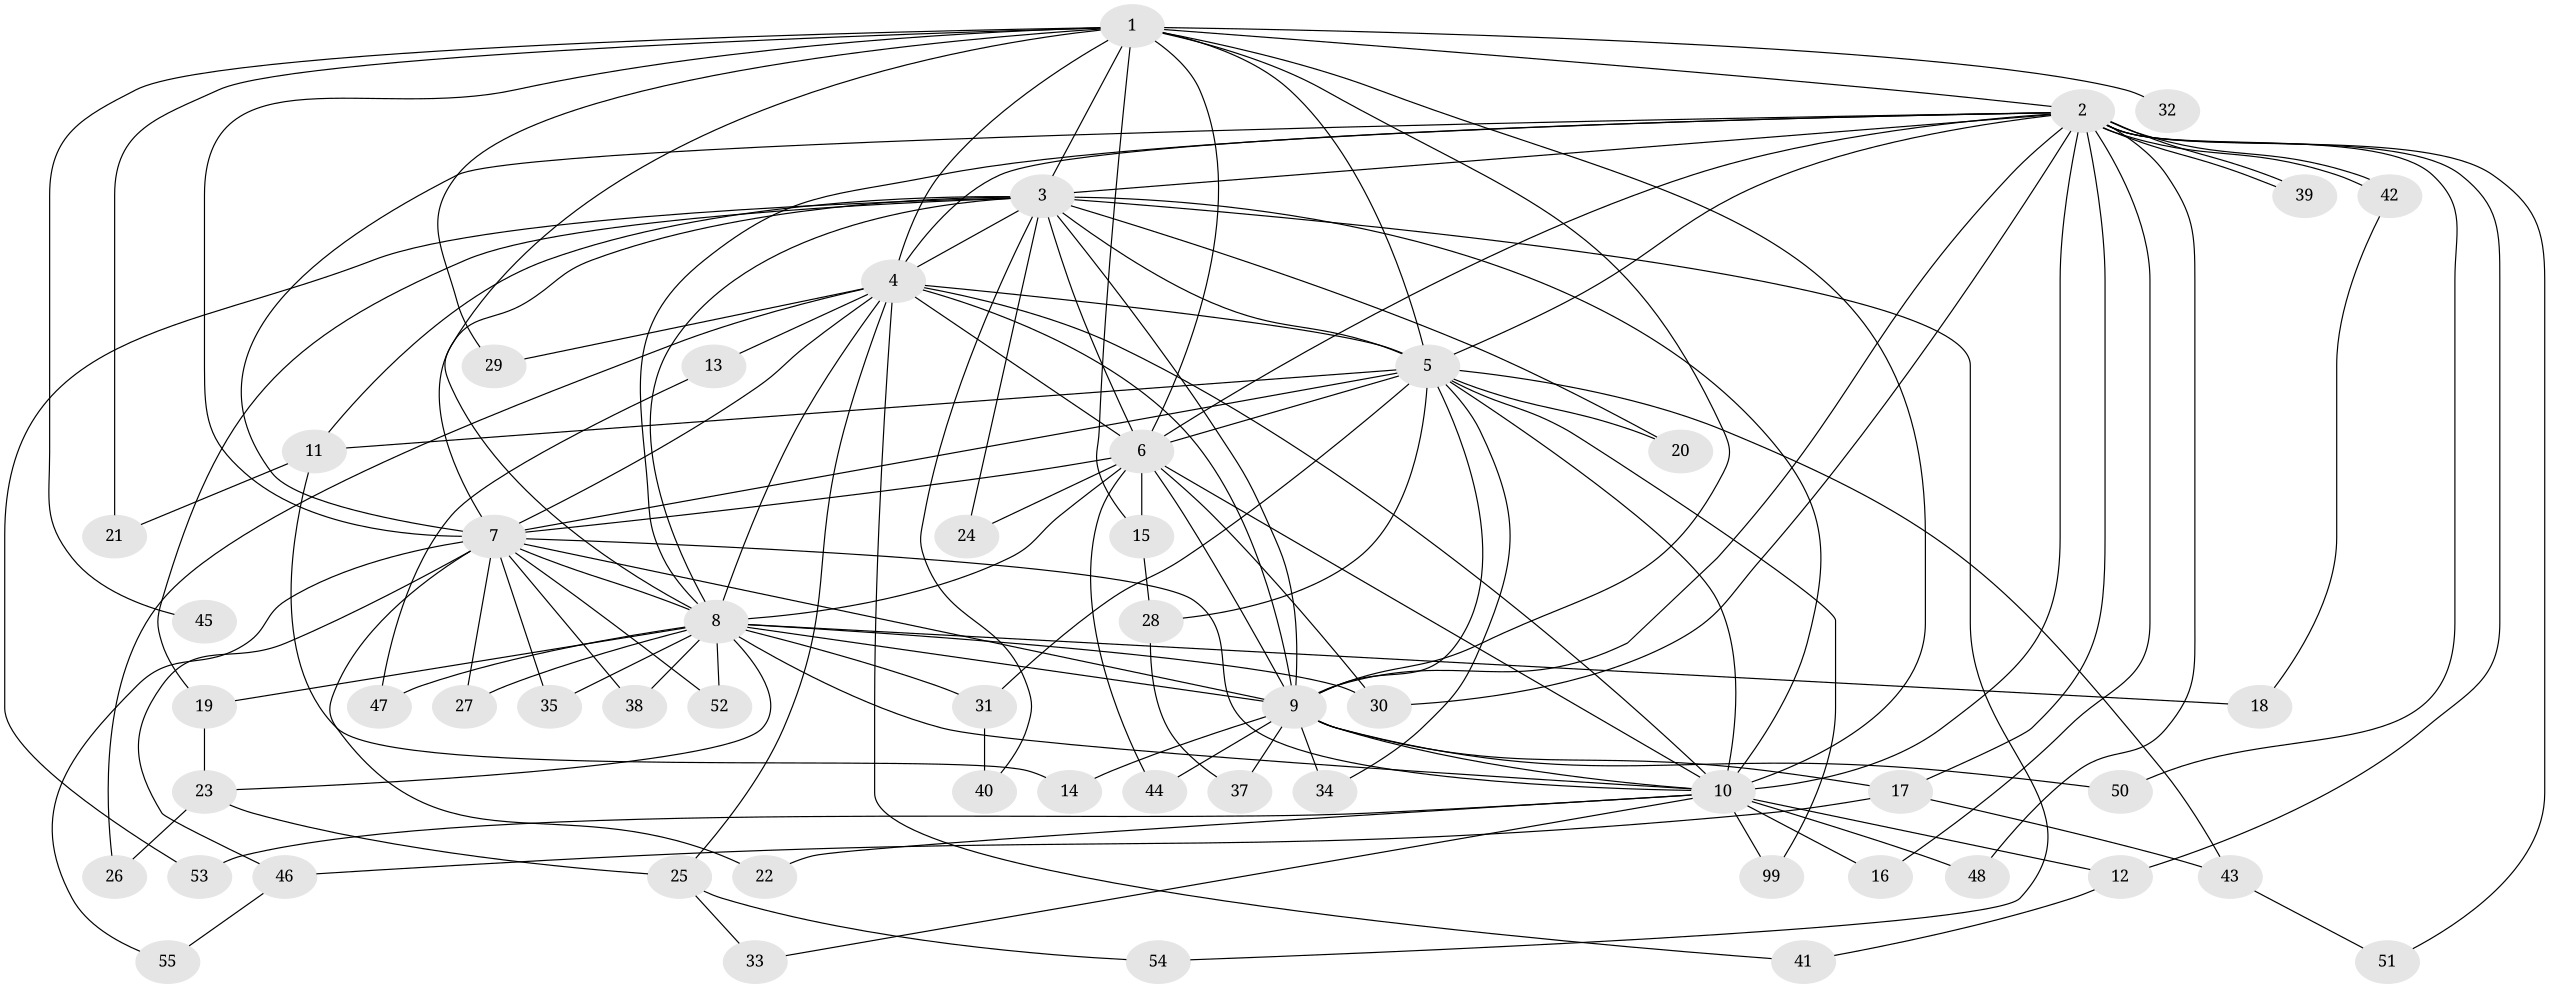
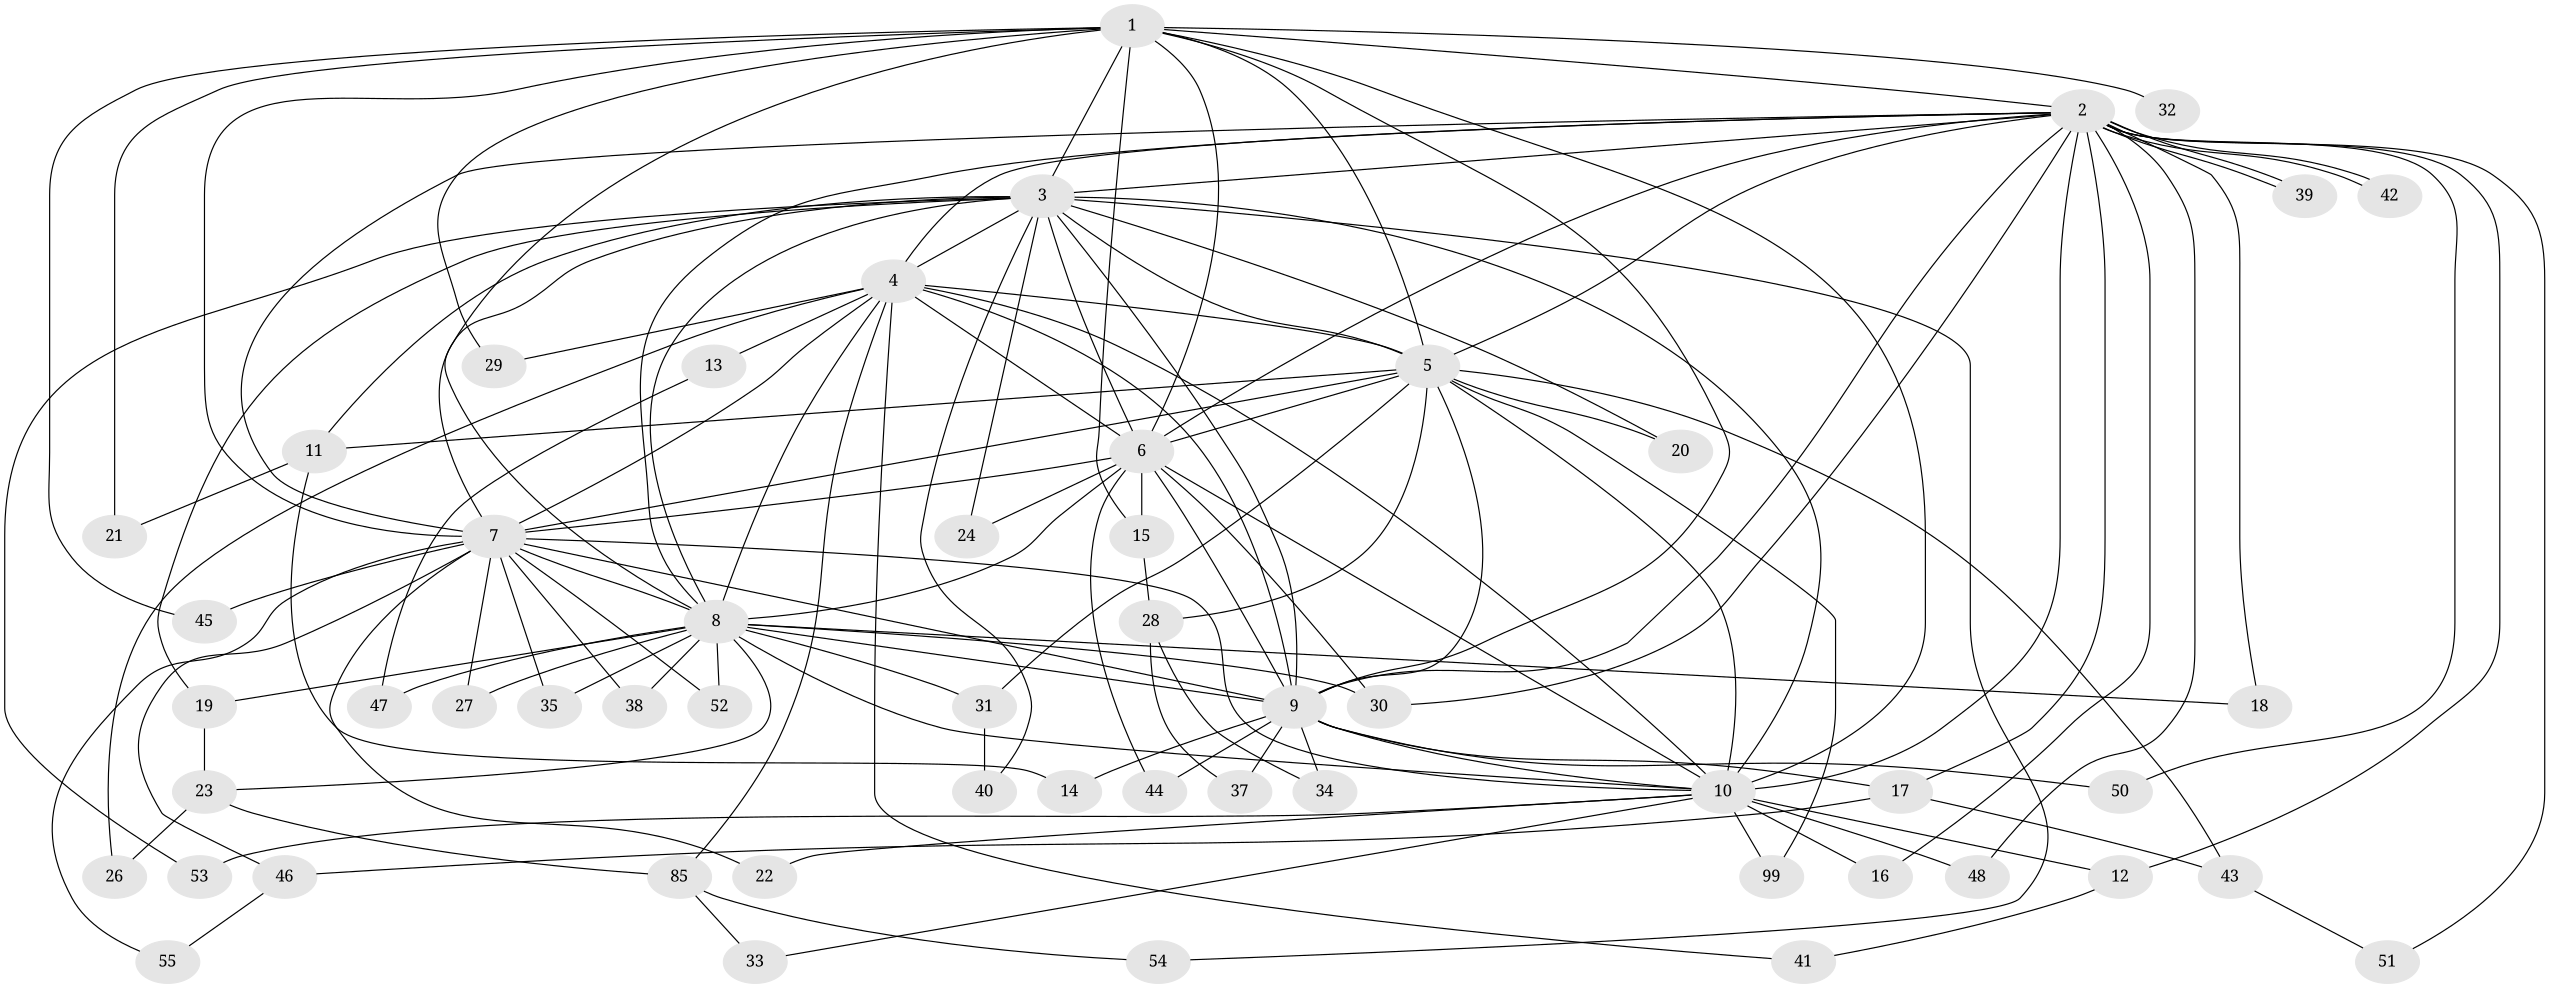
(981, 131) -> none
(2337, 456) -> (2240, 370)
none -> (346, 573)
(1494, 614) -> (1209, 724)
(680, 877) -> (680, 877)
